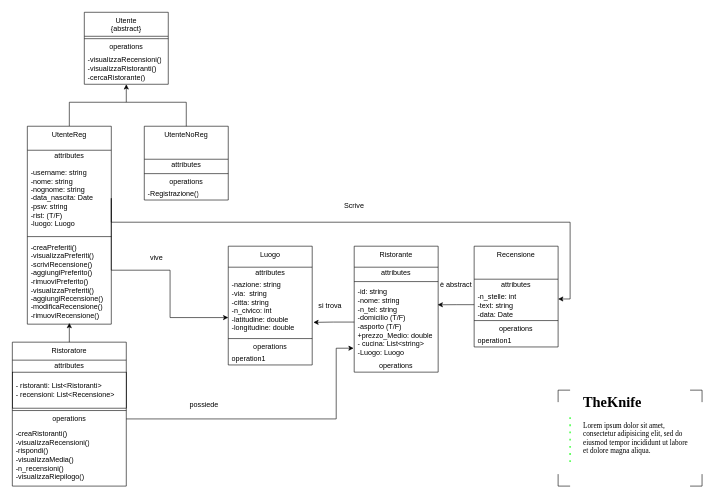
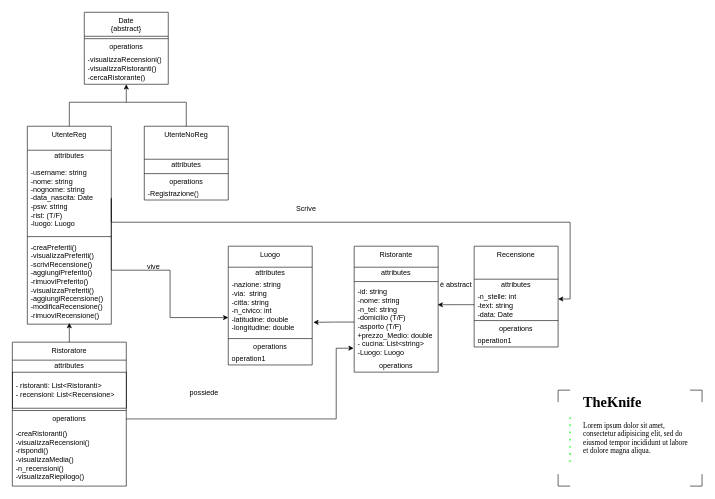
(126, 25) -> (126, 25)
(354, 206) -> (306, 209)
(156, 258) -> (153, 267)
(330, 306) -> none
(204, 405) -> (204, 393)
